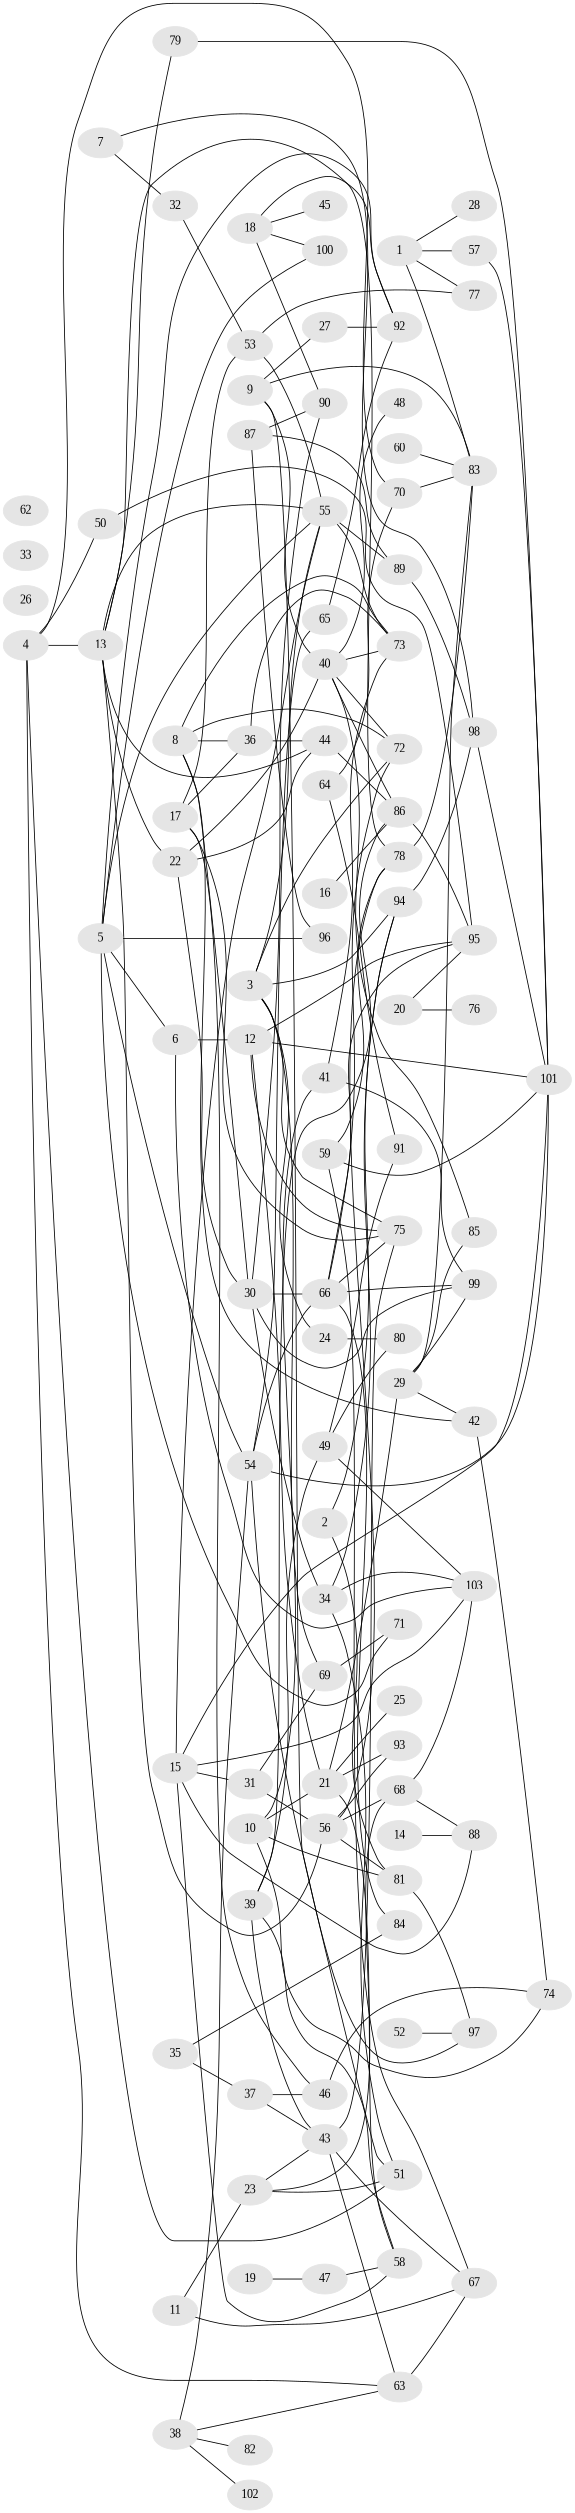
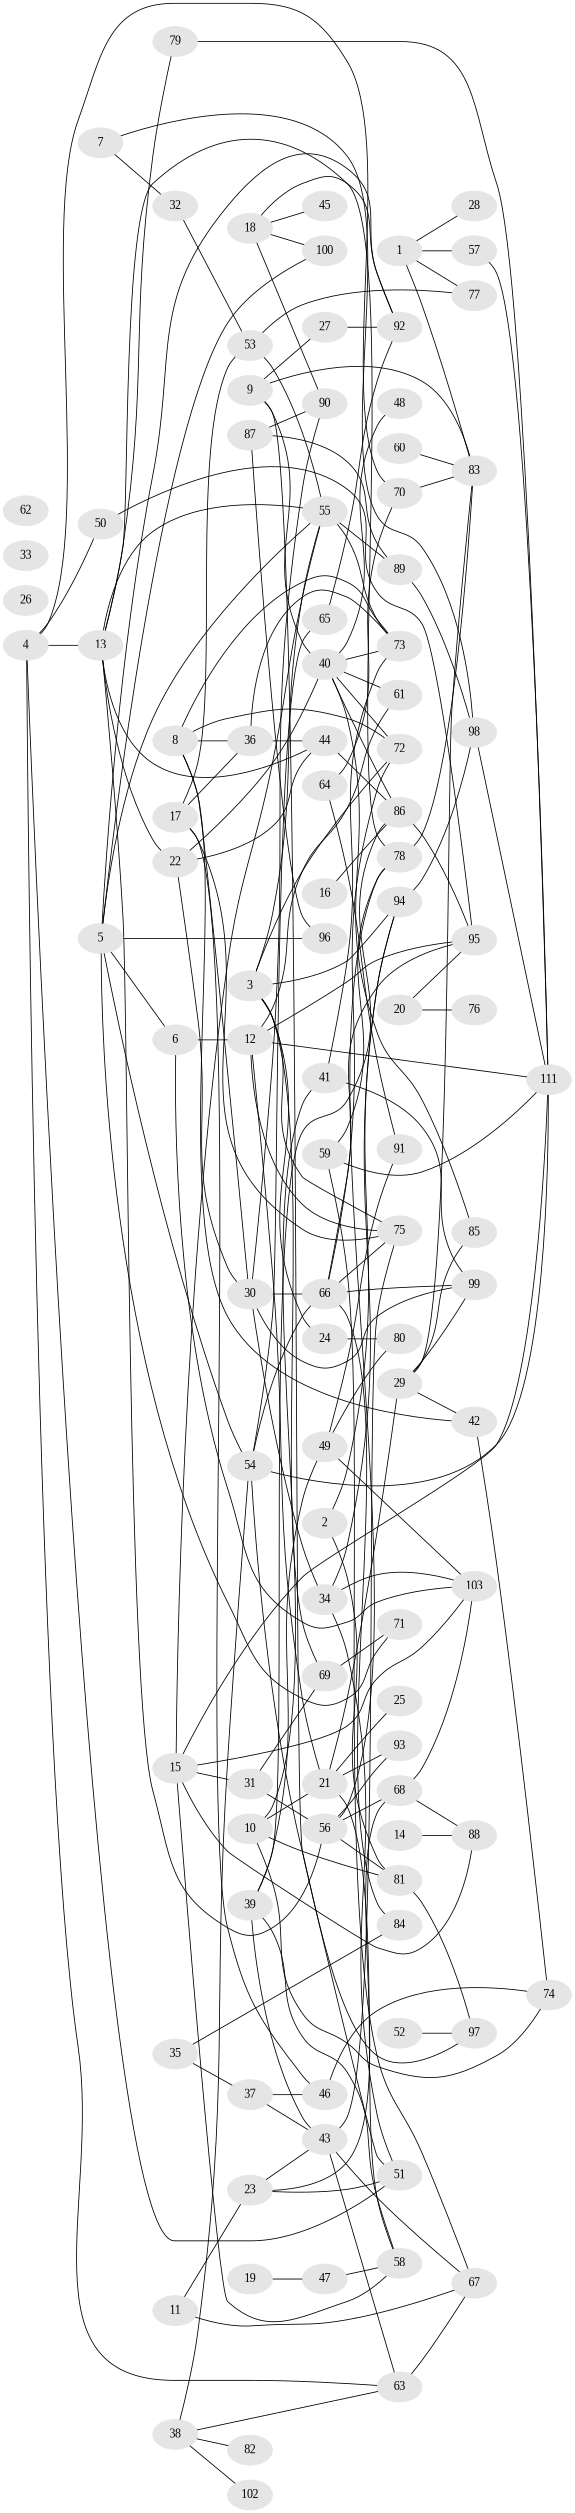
none -> (399, 695)
(549, 1080) -> (549, 1080)
